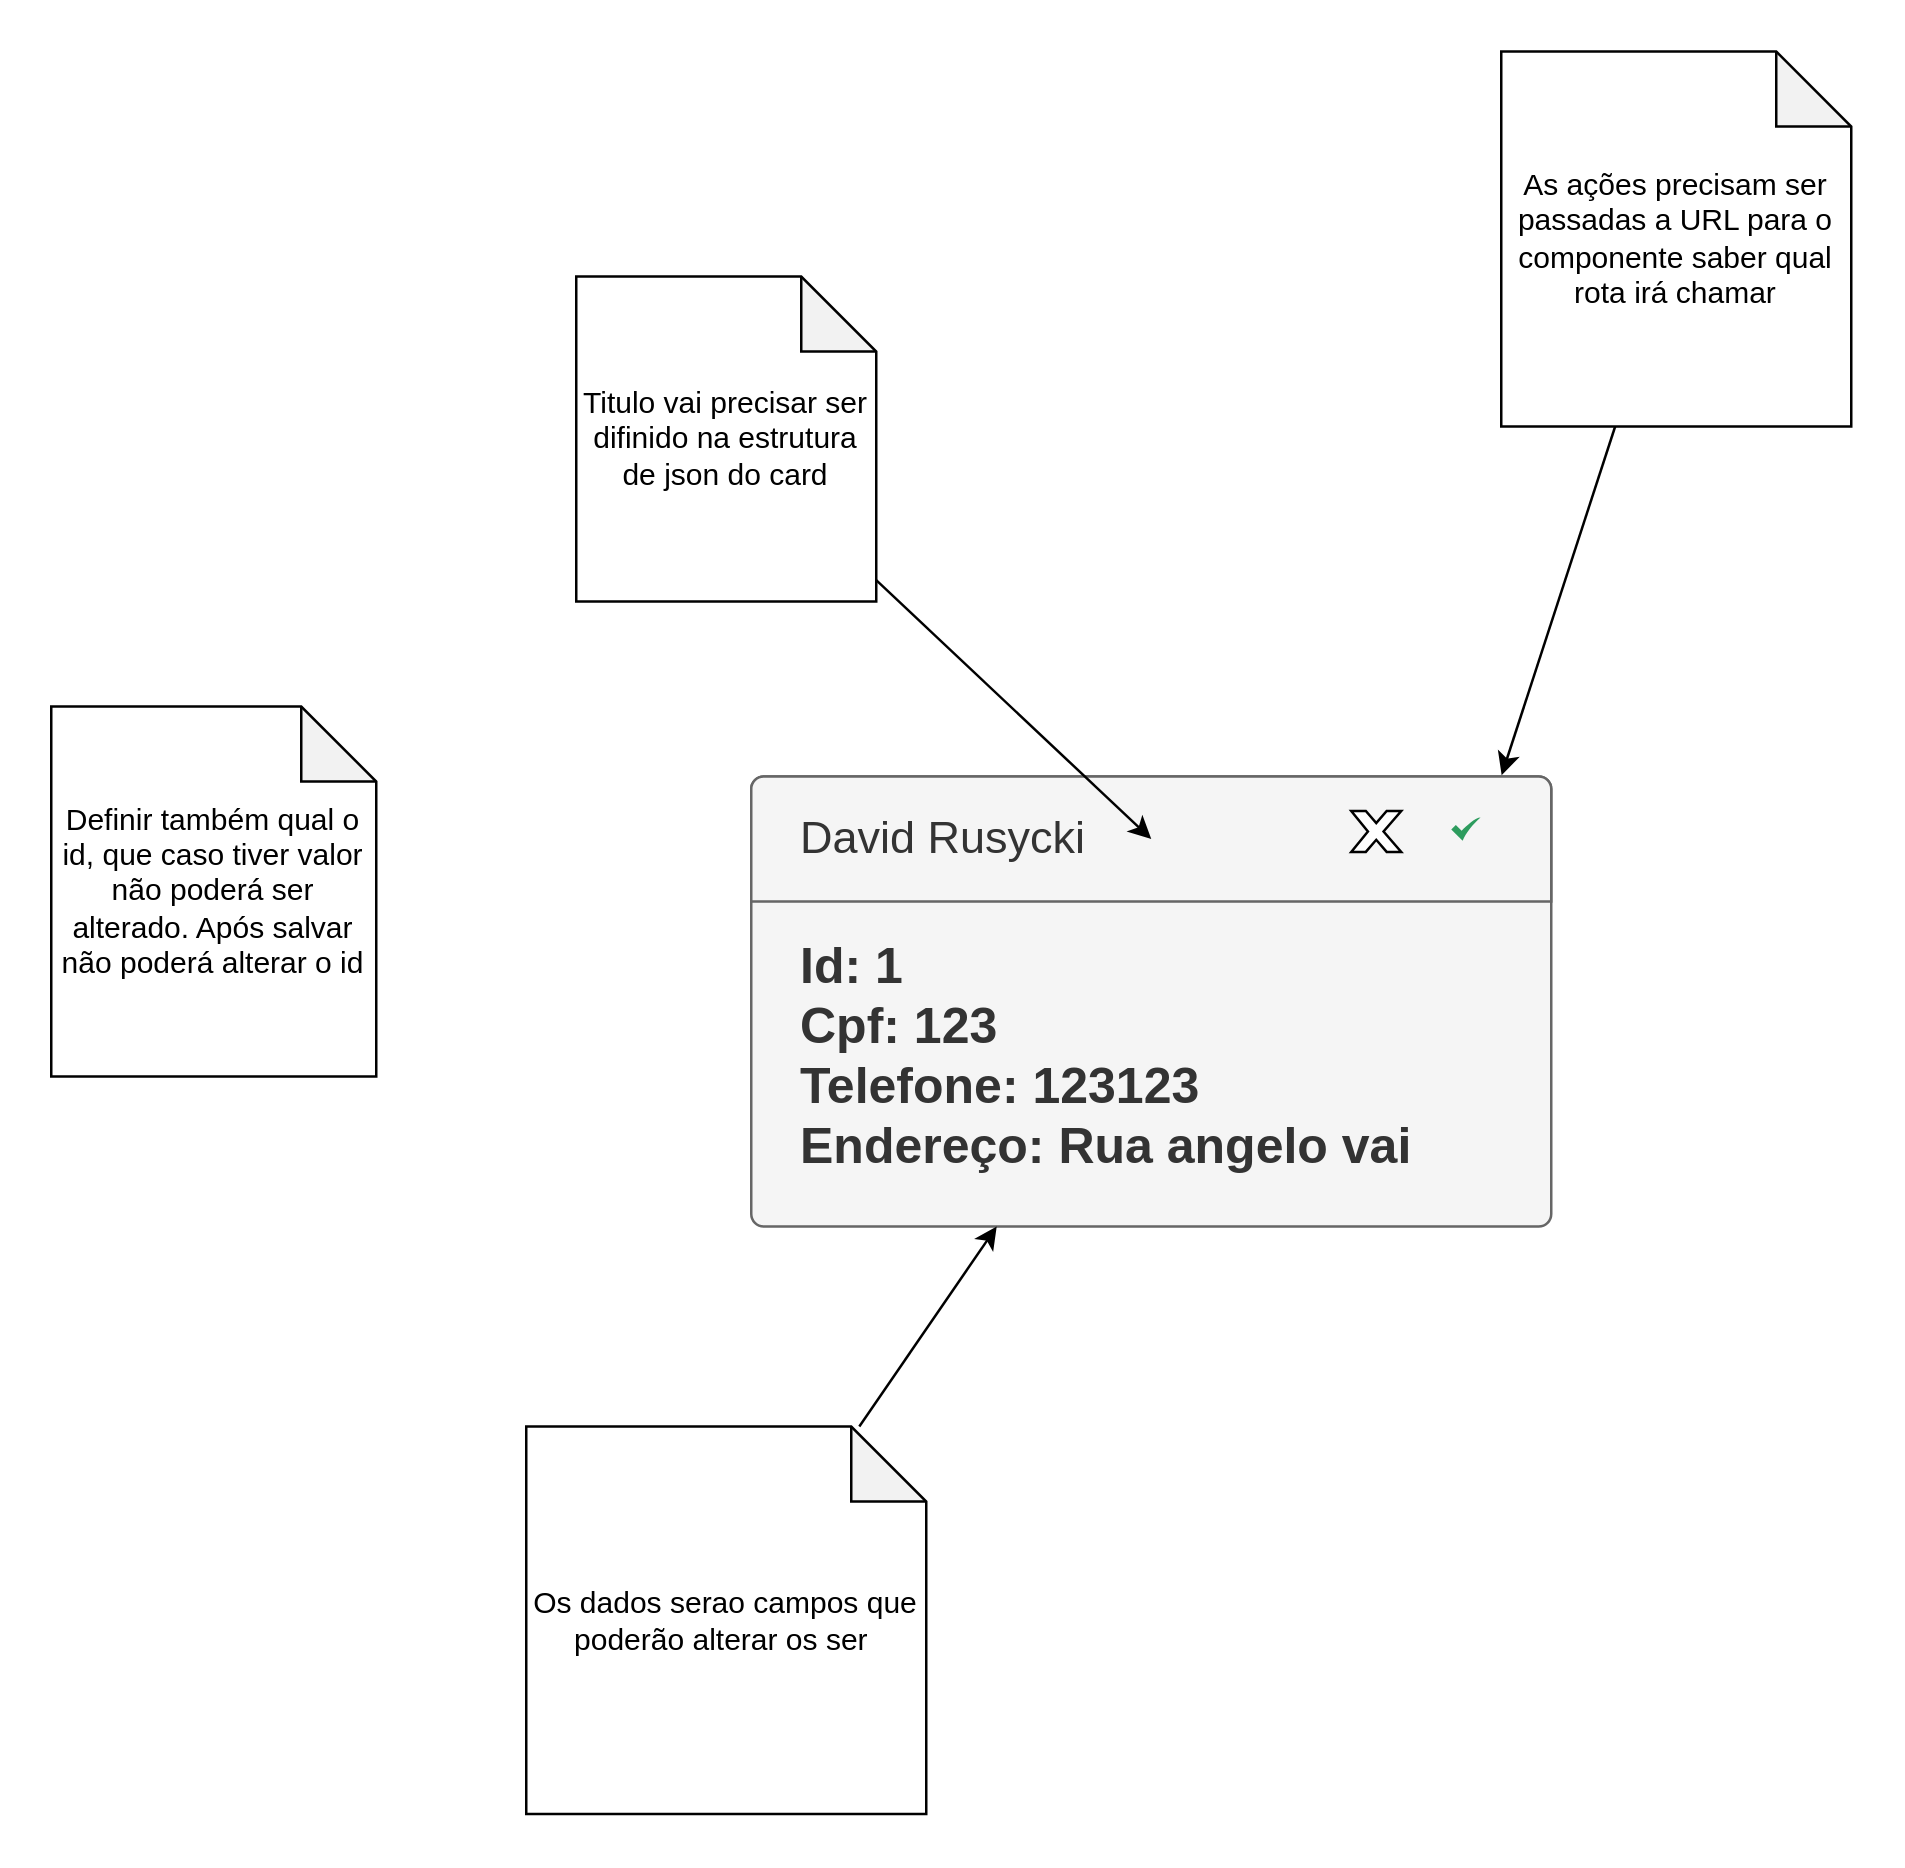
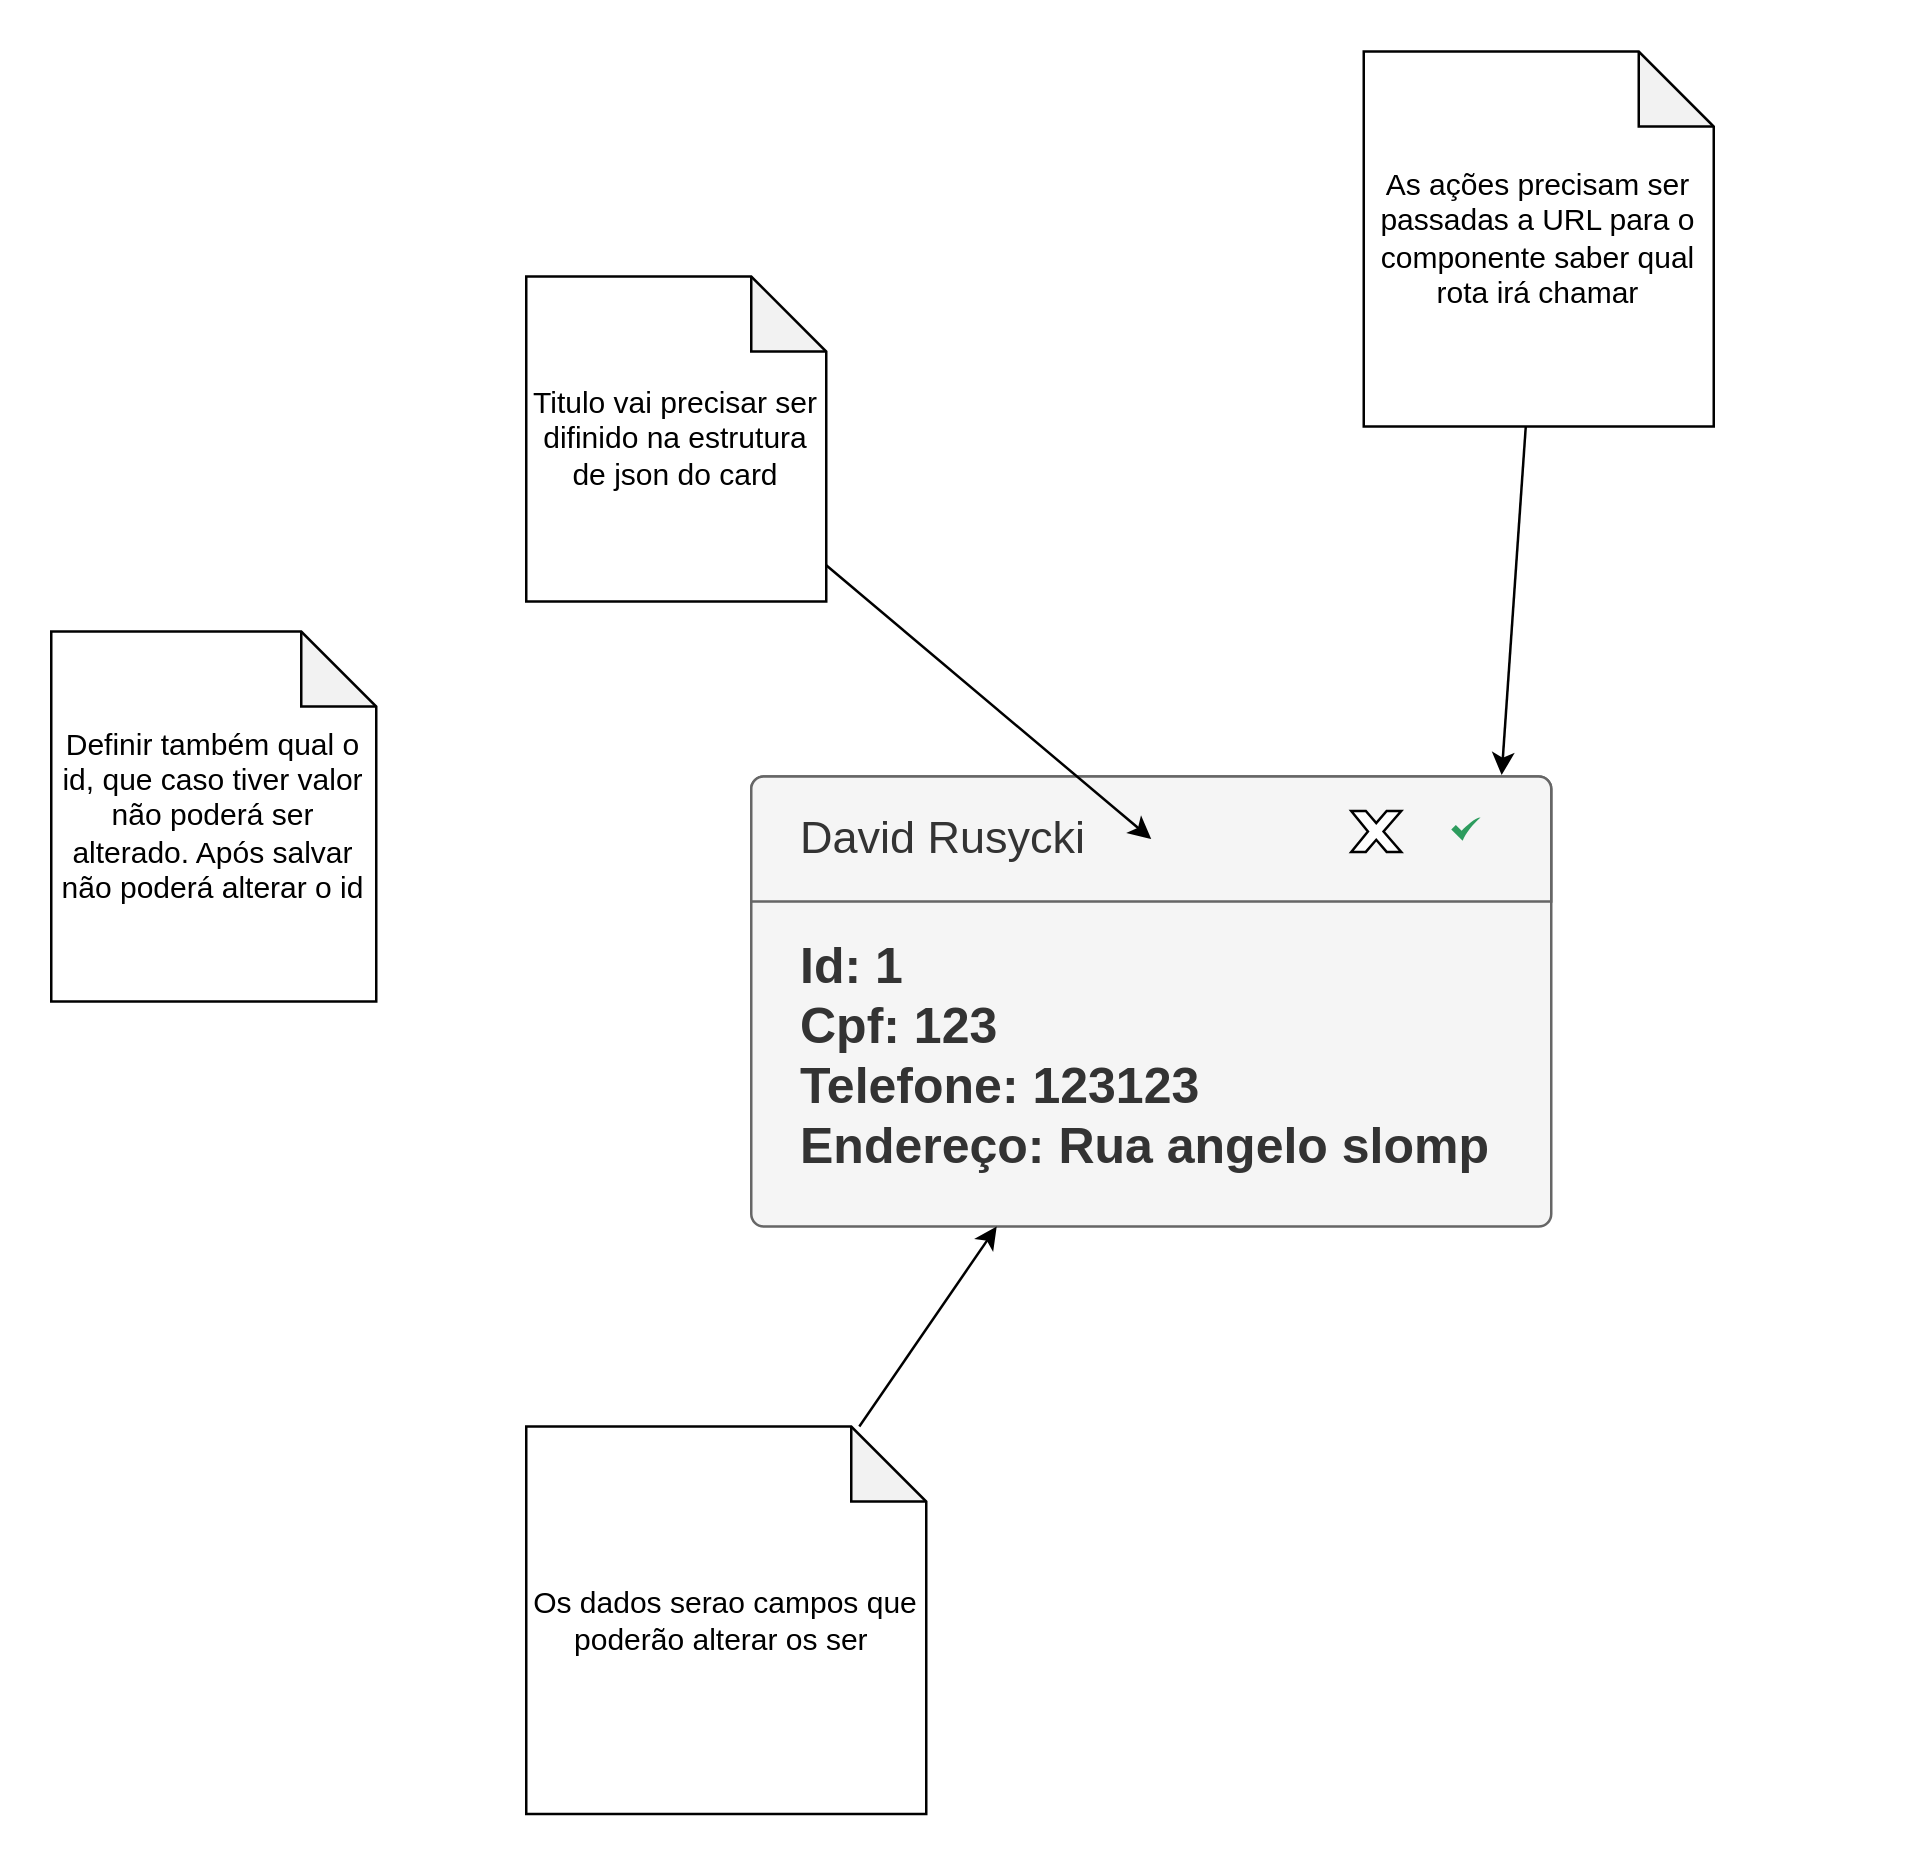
(1676, 239) -> (1539, 239)
(726, 439) -> (676, 439)
(214, 891) -> (214, 816)
(1009, 1090) -> (1029, 1090)
